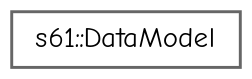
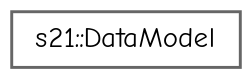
(126, 40) -> (126, 40)
